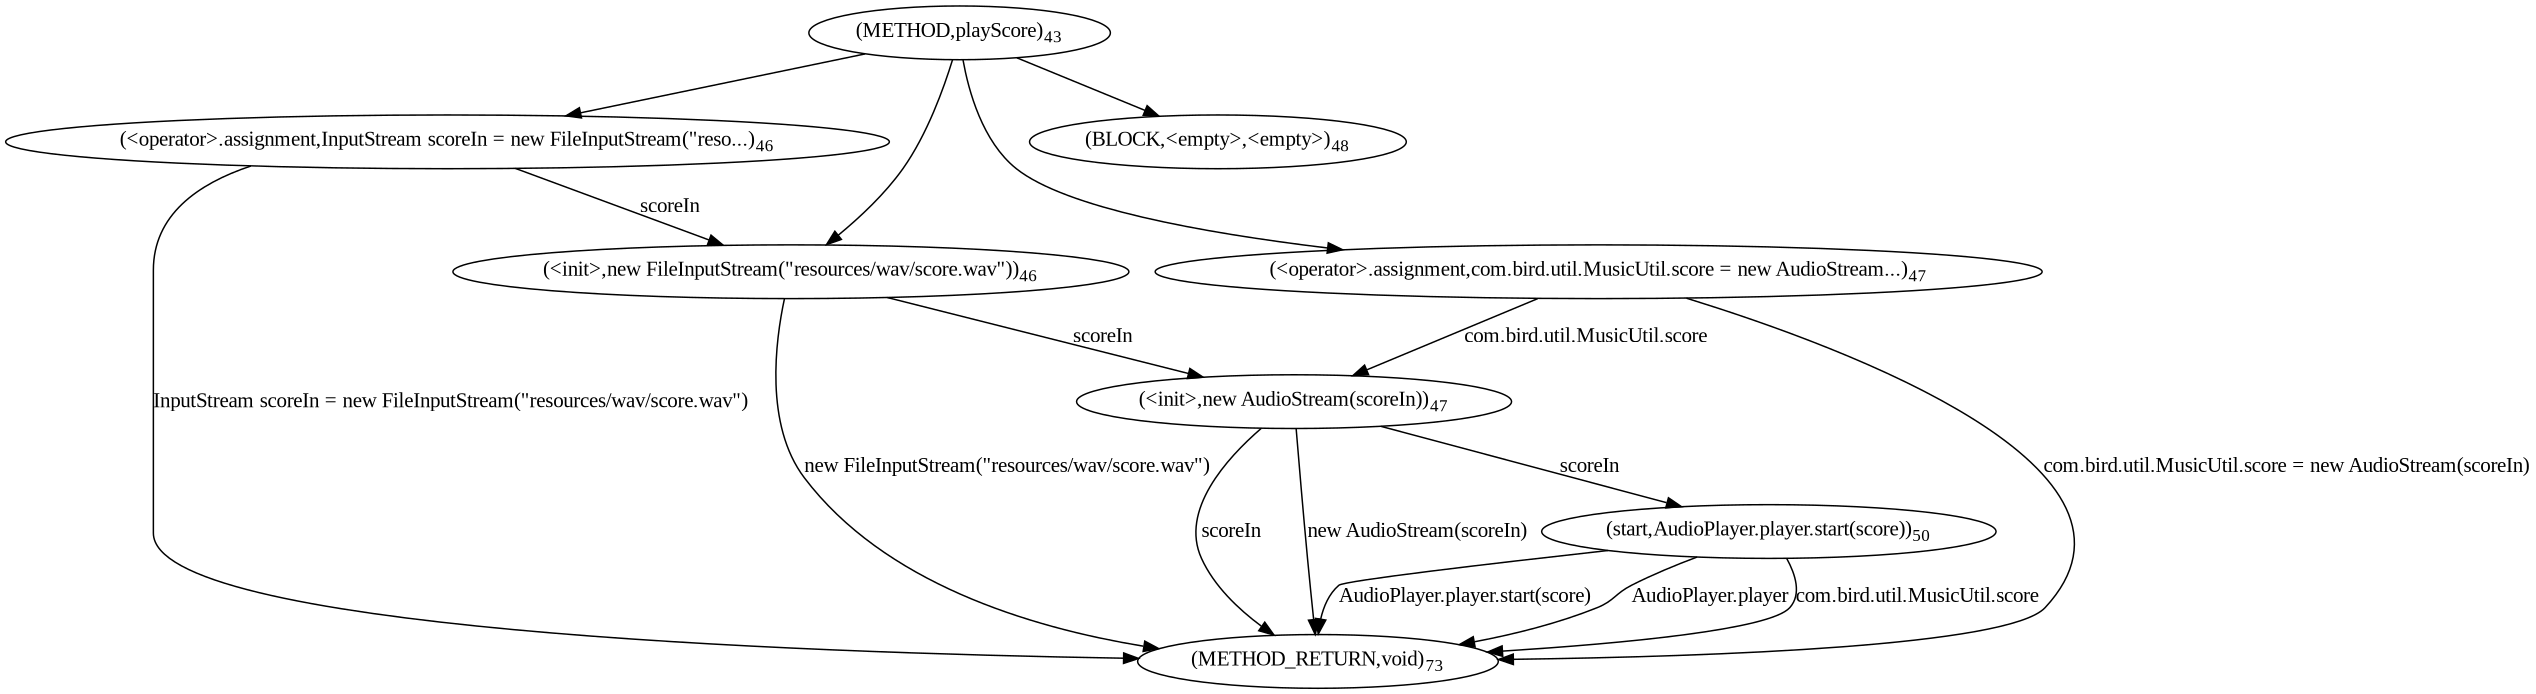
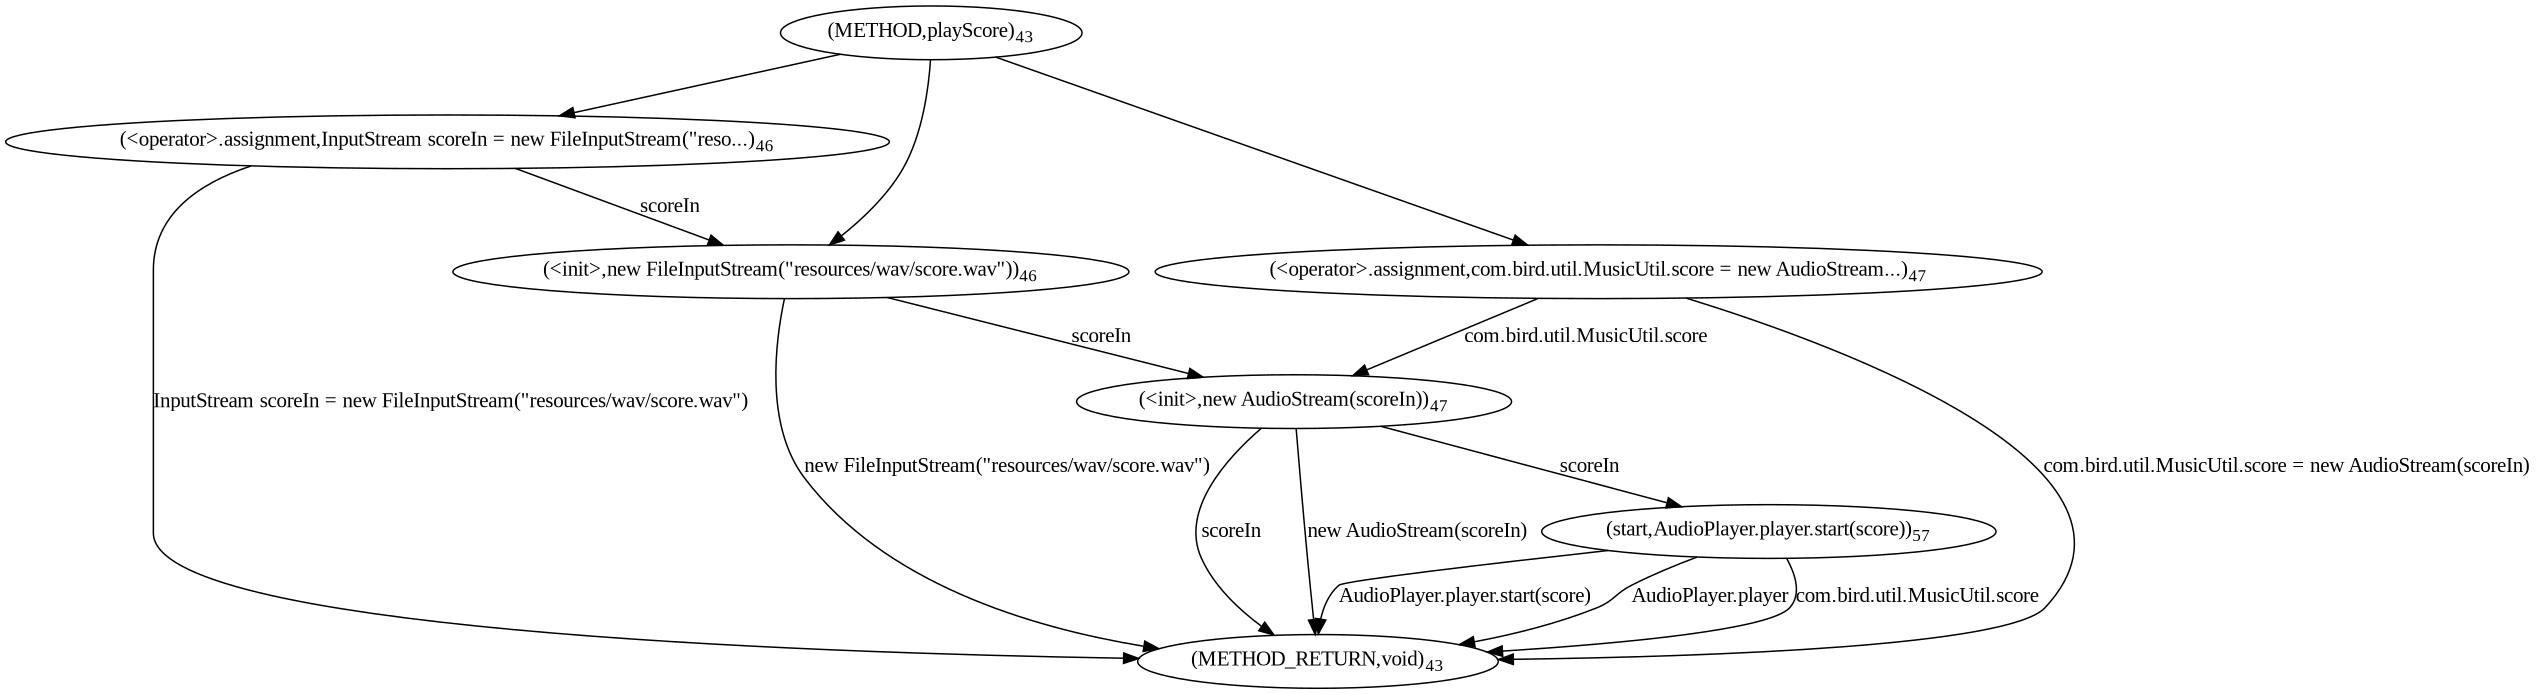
(1218, 142) -> none
(1922, 529) -> (1922, 529)
(1435, 659) -> (1435, 659)
